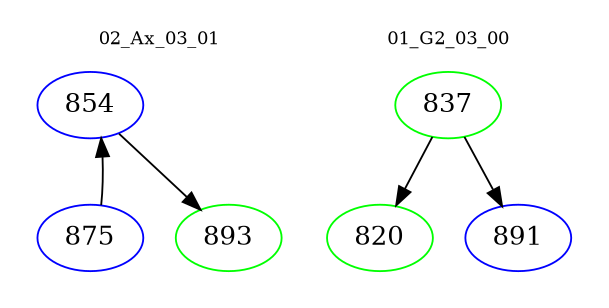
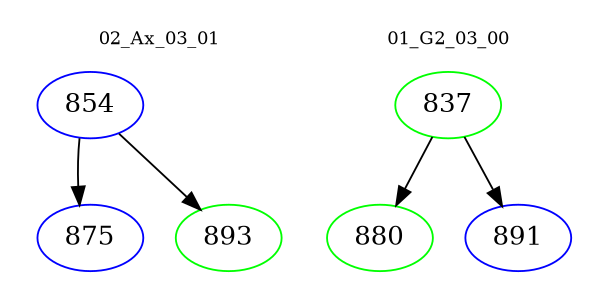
(103, 181) -> (78, 162)
(380, 238) -> (380, 238)
